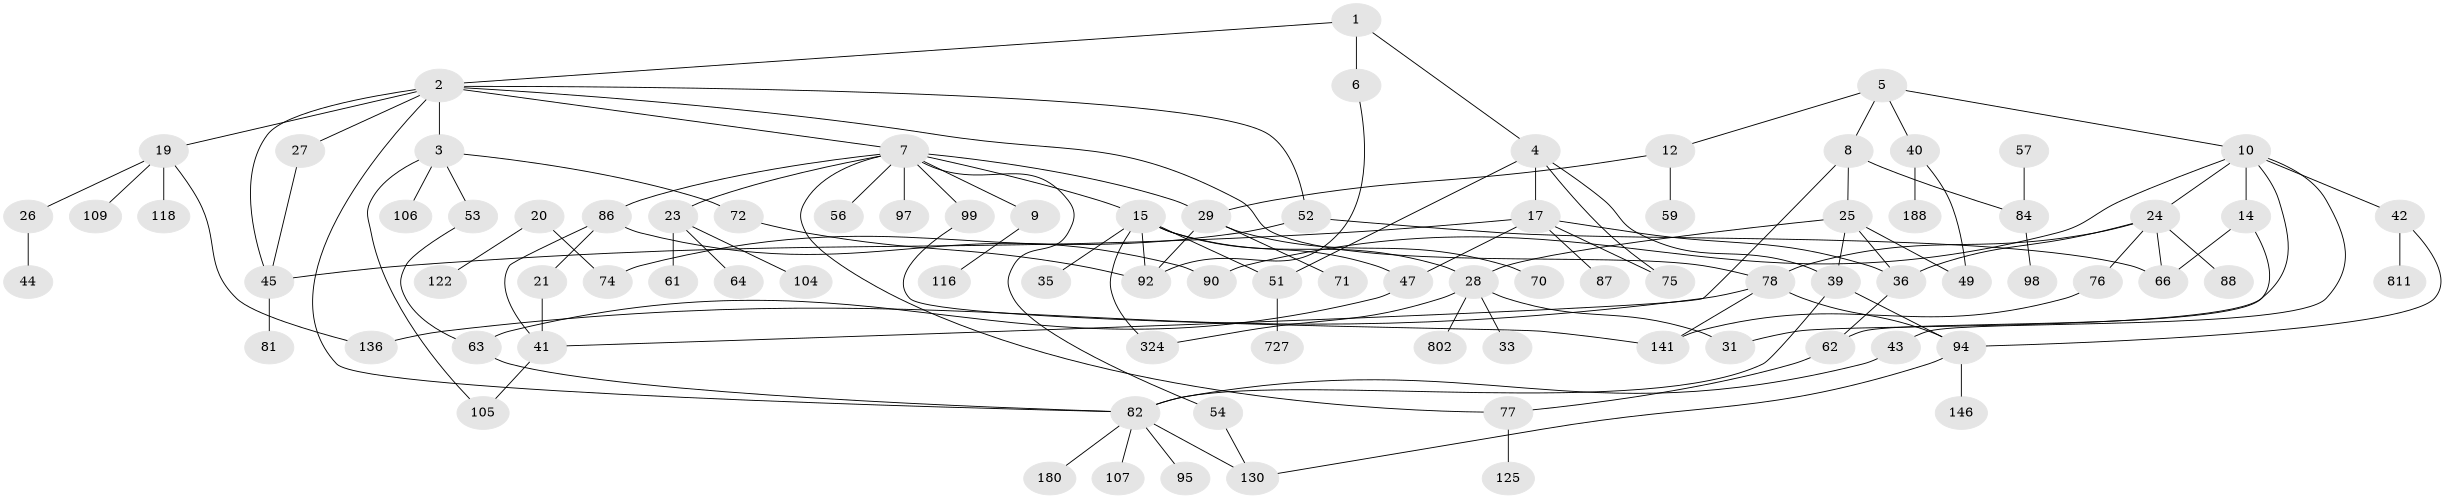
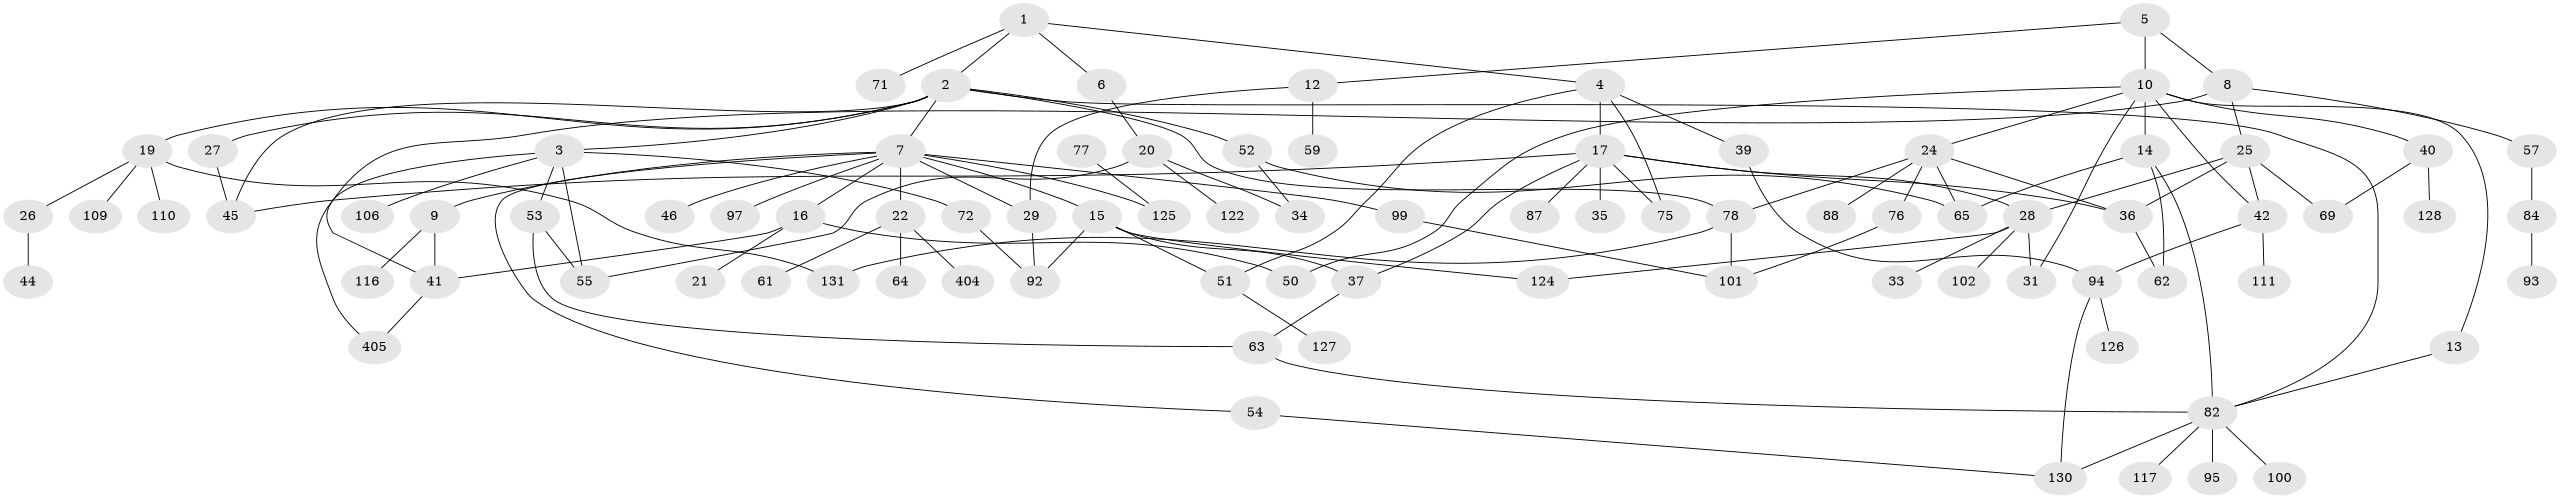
(1899, 118) -> (2288, 116)
(1935, 187) -> (2338, 101)
(1352, 212) -> (1129, 124)
(164, 217) -> (164, 217)
(607, 217) -> (801, 217)
(673, 217) -> (901, 217)
(839, 217) -> (670, 217)
(1915, 217) -> (2430, 217)
(1260, 242) -> (952, 52)
(1307, 249) -> (1818, 175)
(1842, 249) -> (2254, 184)
(1086, 254) -> (1600, 178)
none -> (585, 282)
(608, 282) -> (1300, 217)
(806, 282) -> (968, 282)
(1212, 282) -> (1291, 282)
(1408, 282) -> (1356, 282)
(1539, 282) -> none
(1967, 282) -> (2328, 217)
(2032, 282) -> (2532, 282)
(2163, 282) -> (1962, 217)
(2400, 282) -> (2264, 282)
(1835, 308) -> none
(542, 315) -> (435, 249)
(269, 348) -> none
(371, 348) -> (833, 282)
(1153, 348) -> (1543, 282)
(1277, 348) -> (1325, 348)
(1440, 348) -> (1964, 282)
(1663, 348) -> (1731, 282)
(1896, 348) -> (2454, 348)
(1069, 359) -> (1008, 170)
(1506, 393) -> (2199, 277)
(1624, 398) -> none
(483, 413) -> (375, 348)
(1961, 413) -> (2112, 348)
(1050, 479) -> (2280, 479)
(1118, 479) -> (2145, 479)
